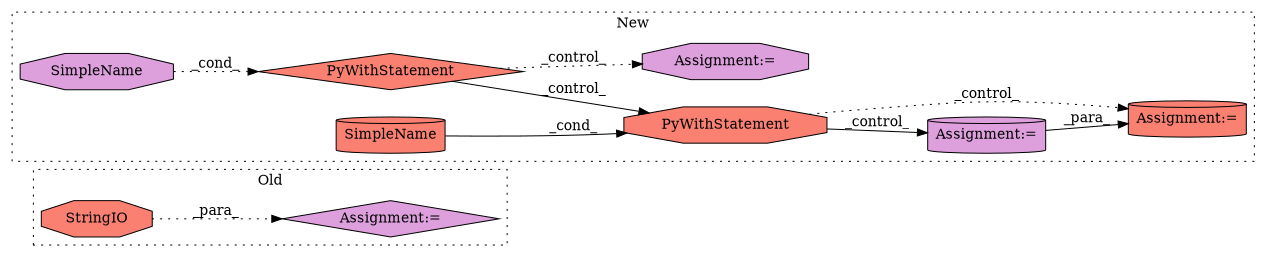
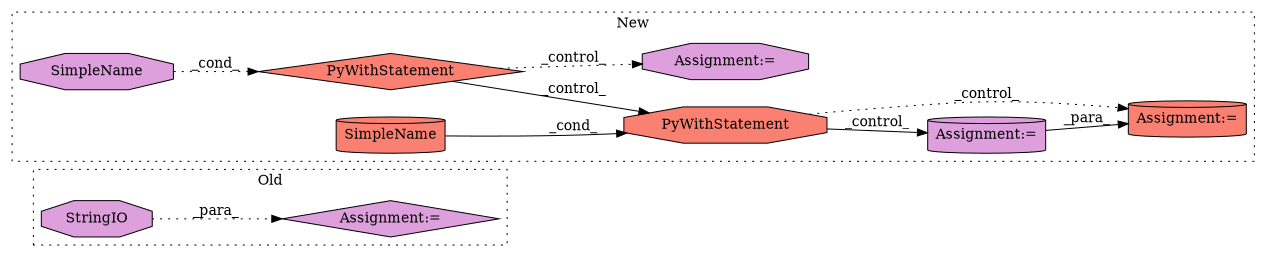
(97, 219) -> (97, 219)
